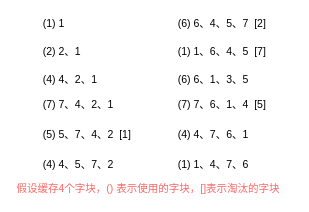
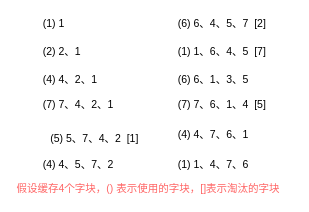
(87, 134) -> (94, 138)
